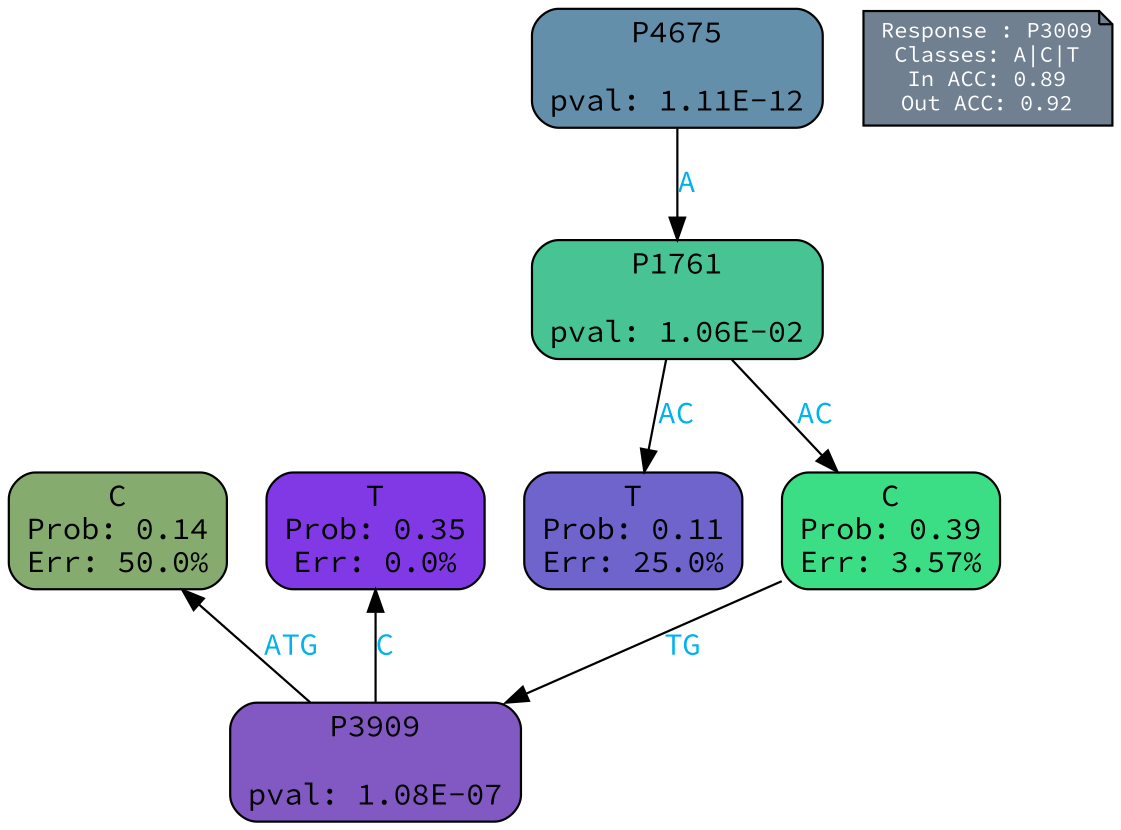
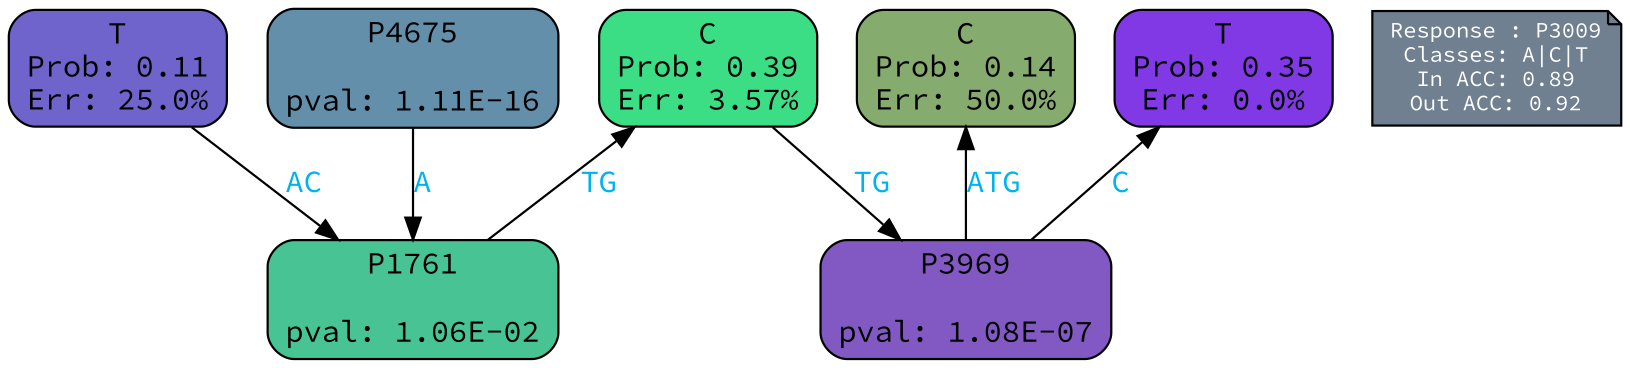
(677, 68) -> (413, 68)
(657, 405) -> (256, 177)
(815, 415) -> (599, 184)
(376, 762) -> (966, 300)
